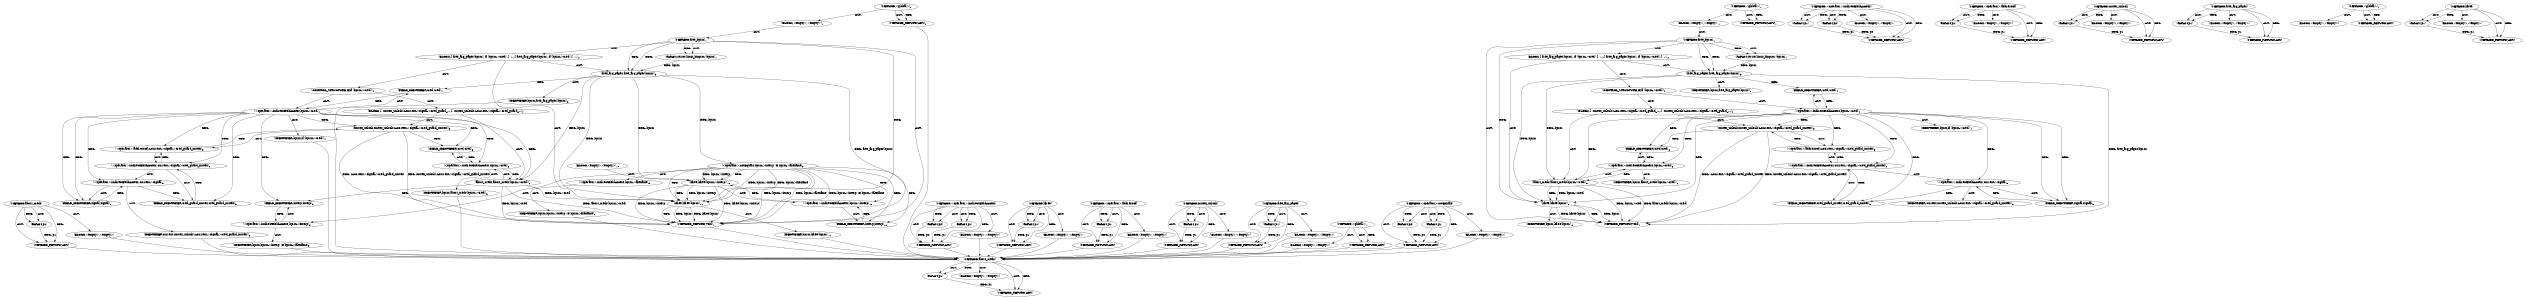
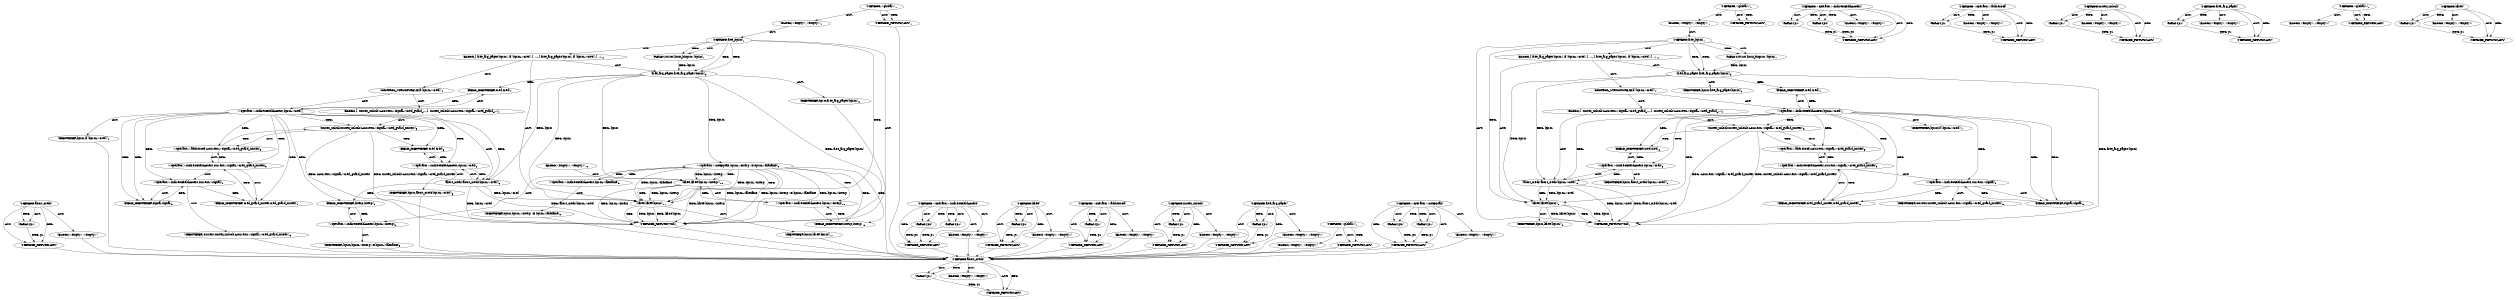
none -> (634, 172)
(663, 174) -> (620, 174)
